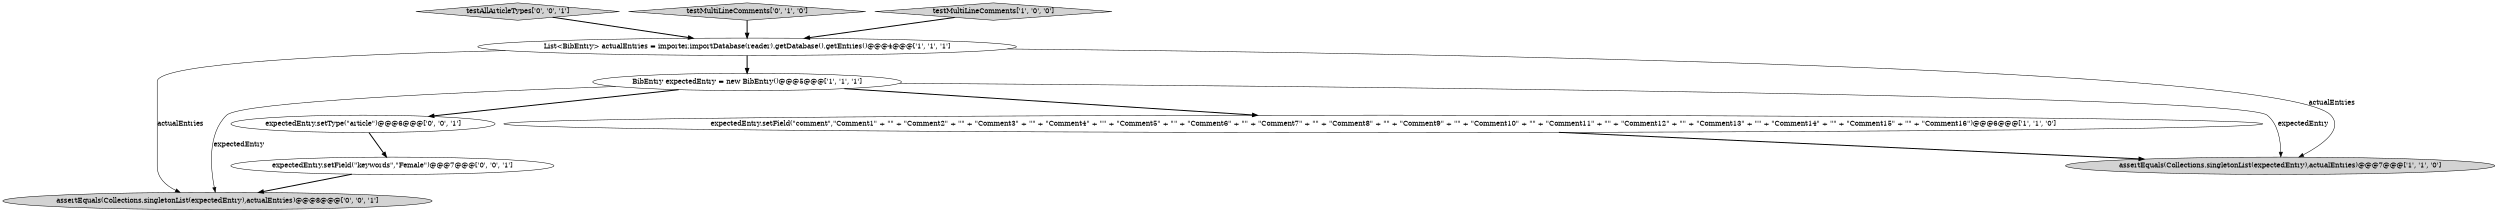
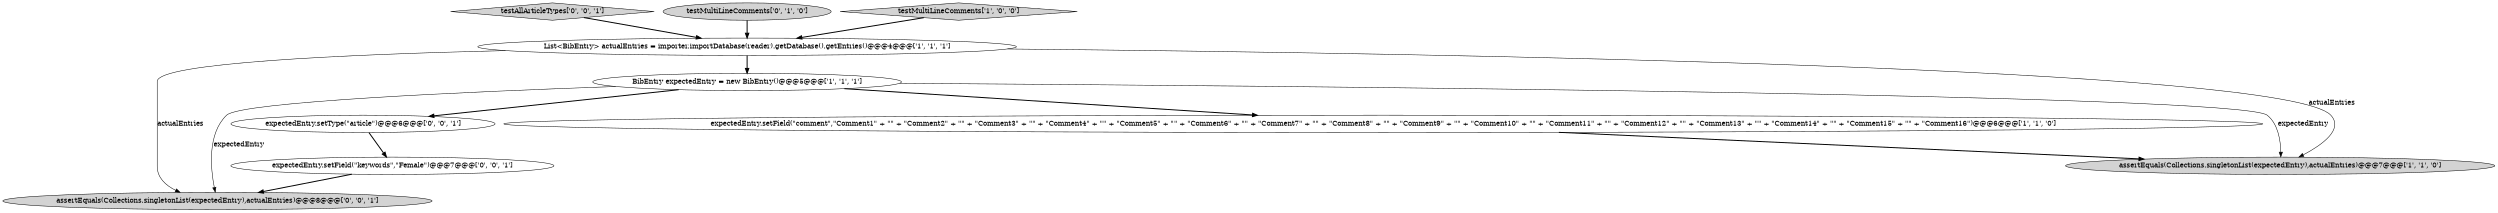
(747, 12) -> (747, 12)
